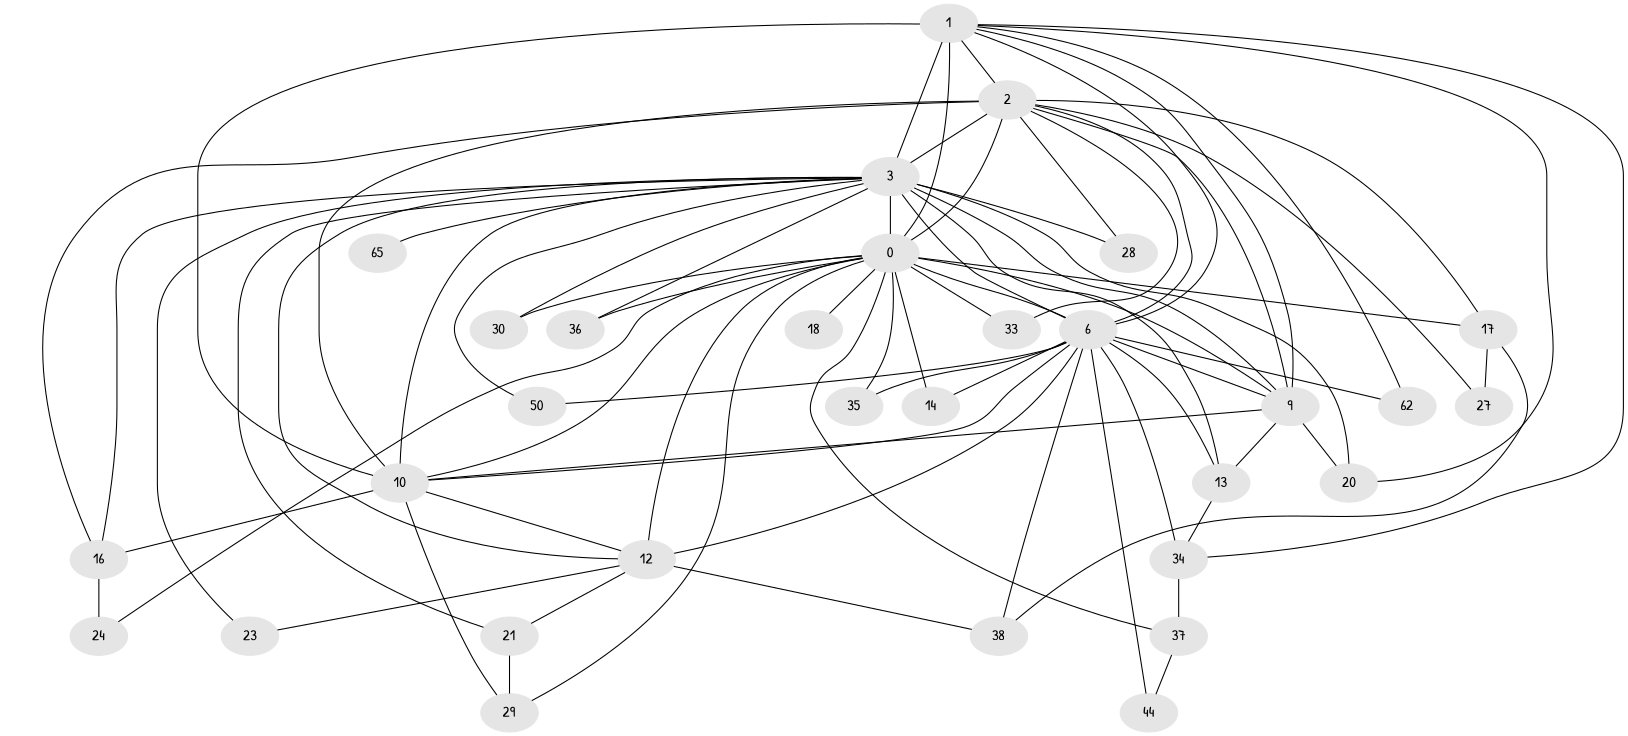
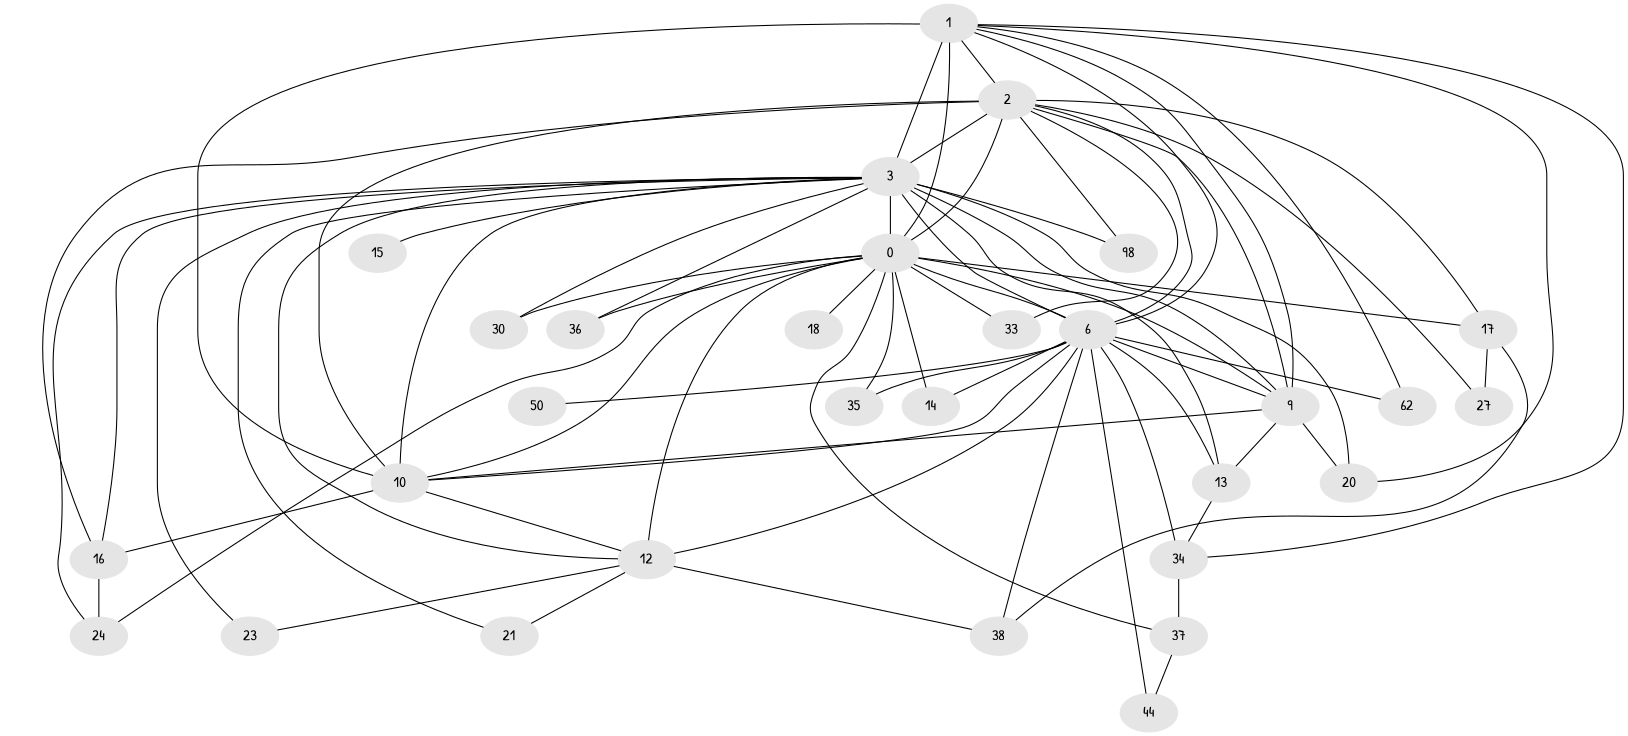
(596, 236) -> (165, 216)
(378, 253) -> (378, 253)
(1129, 253) -> (1129, 253)
(510, 713) -> none
